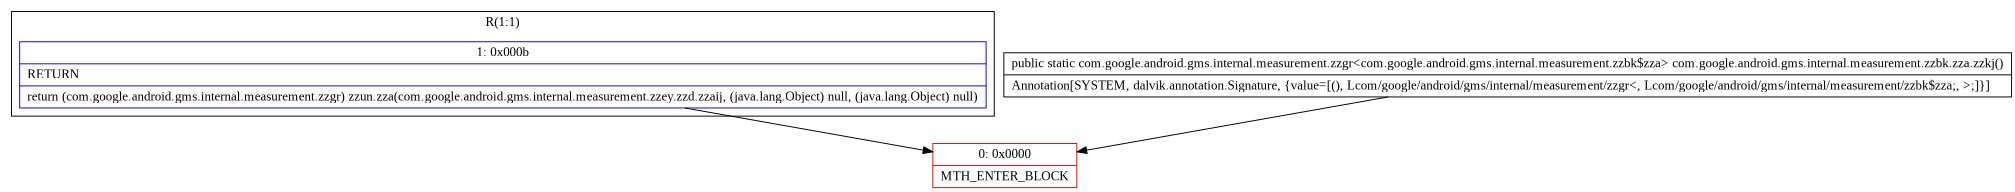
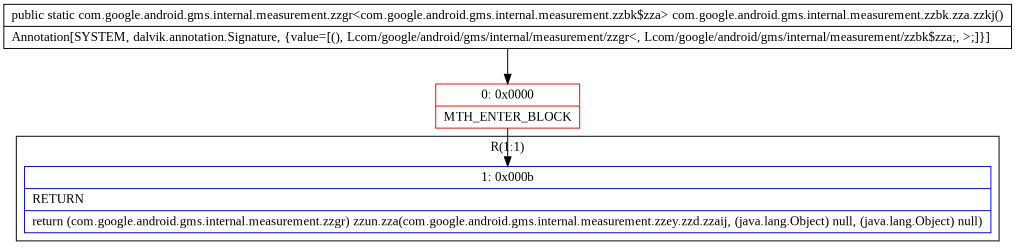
(804, 129) -> (508, 142)
